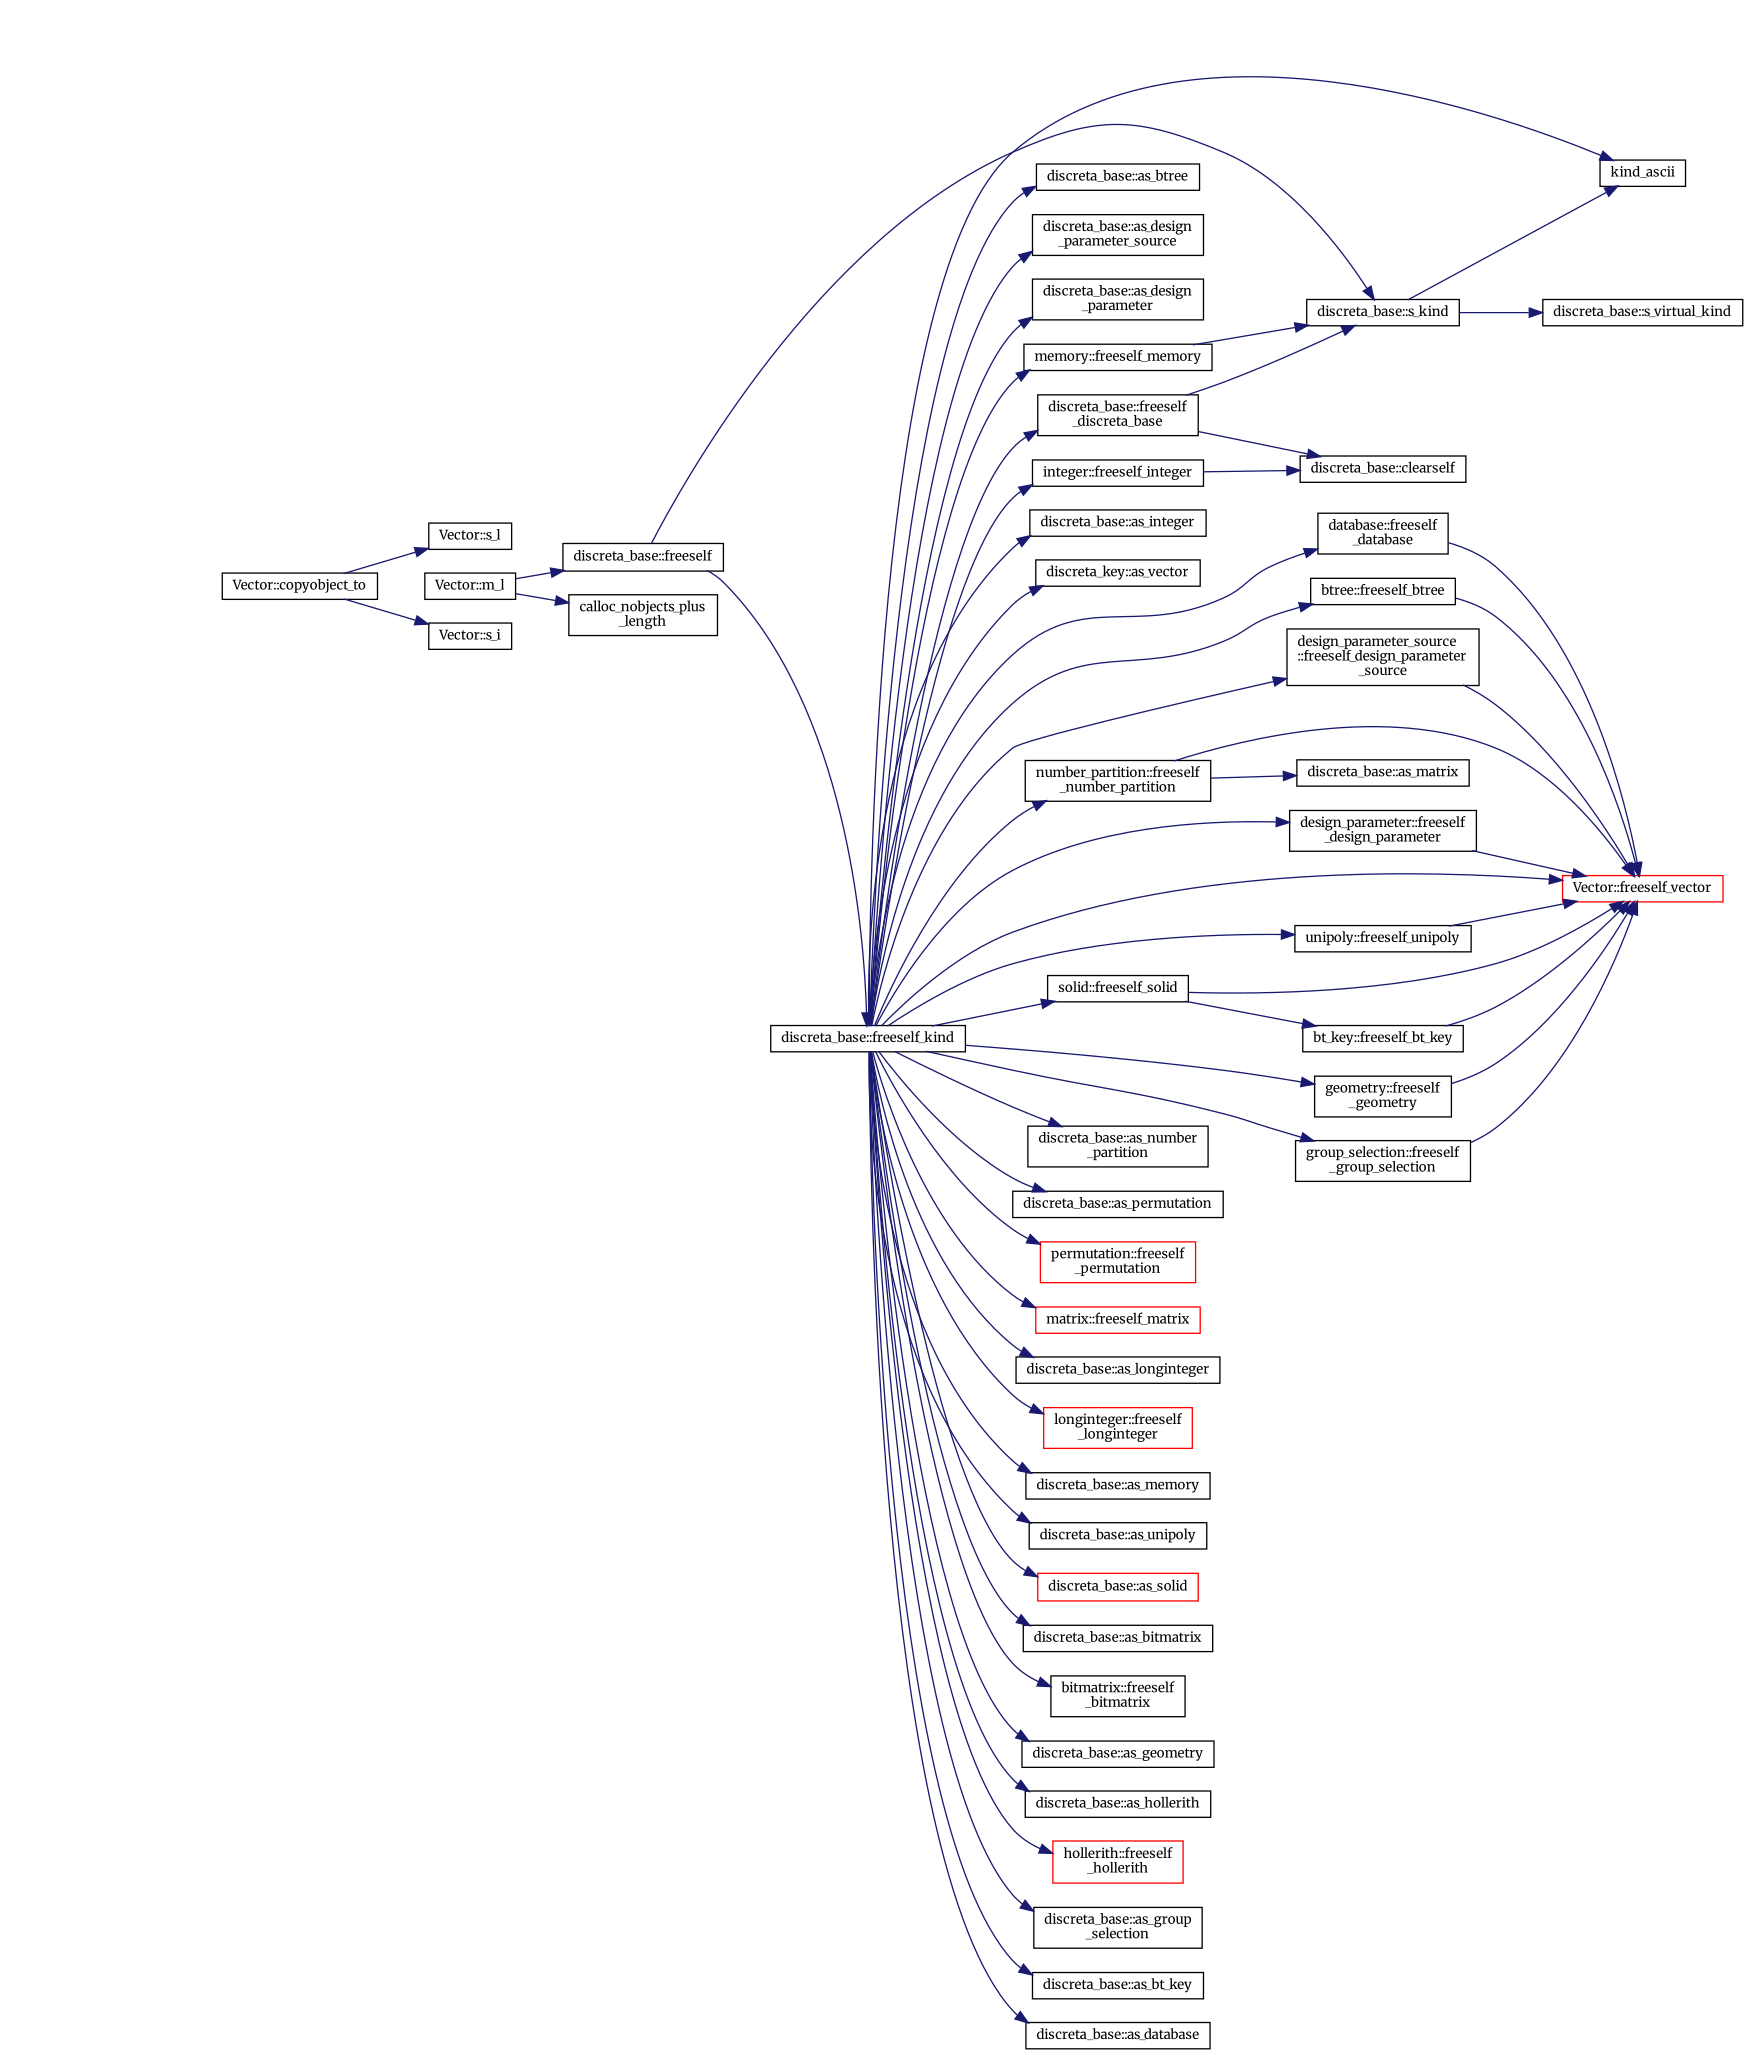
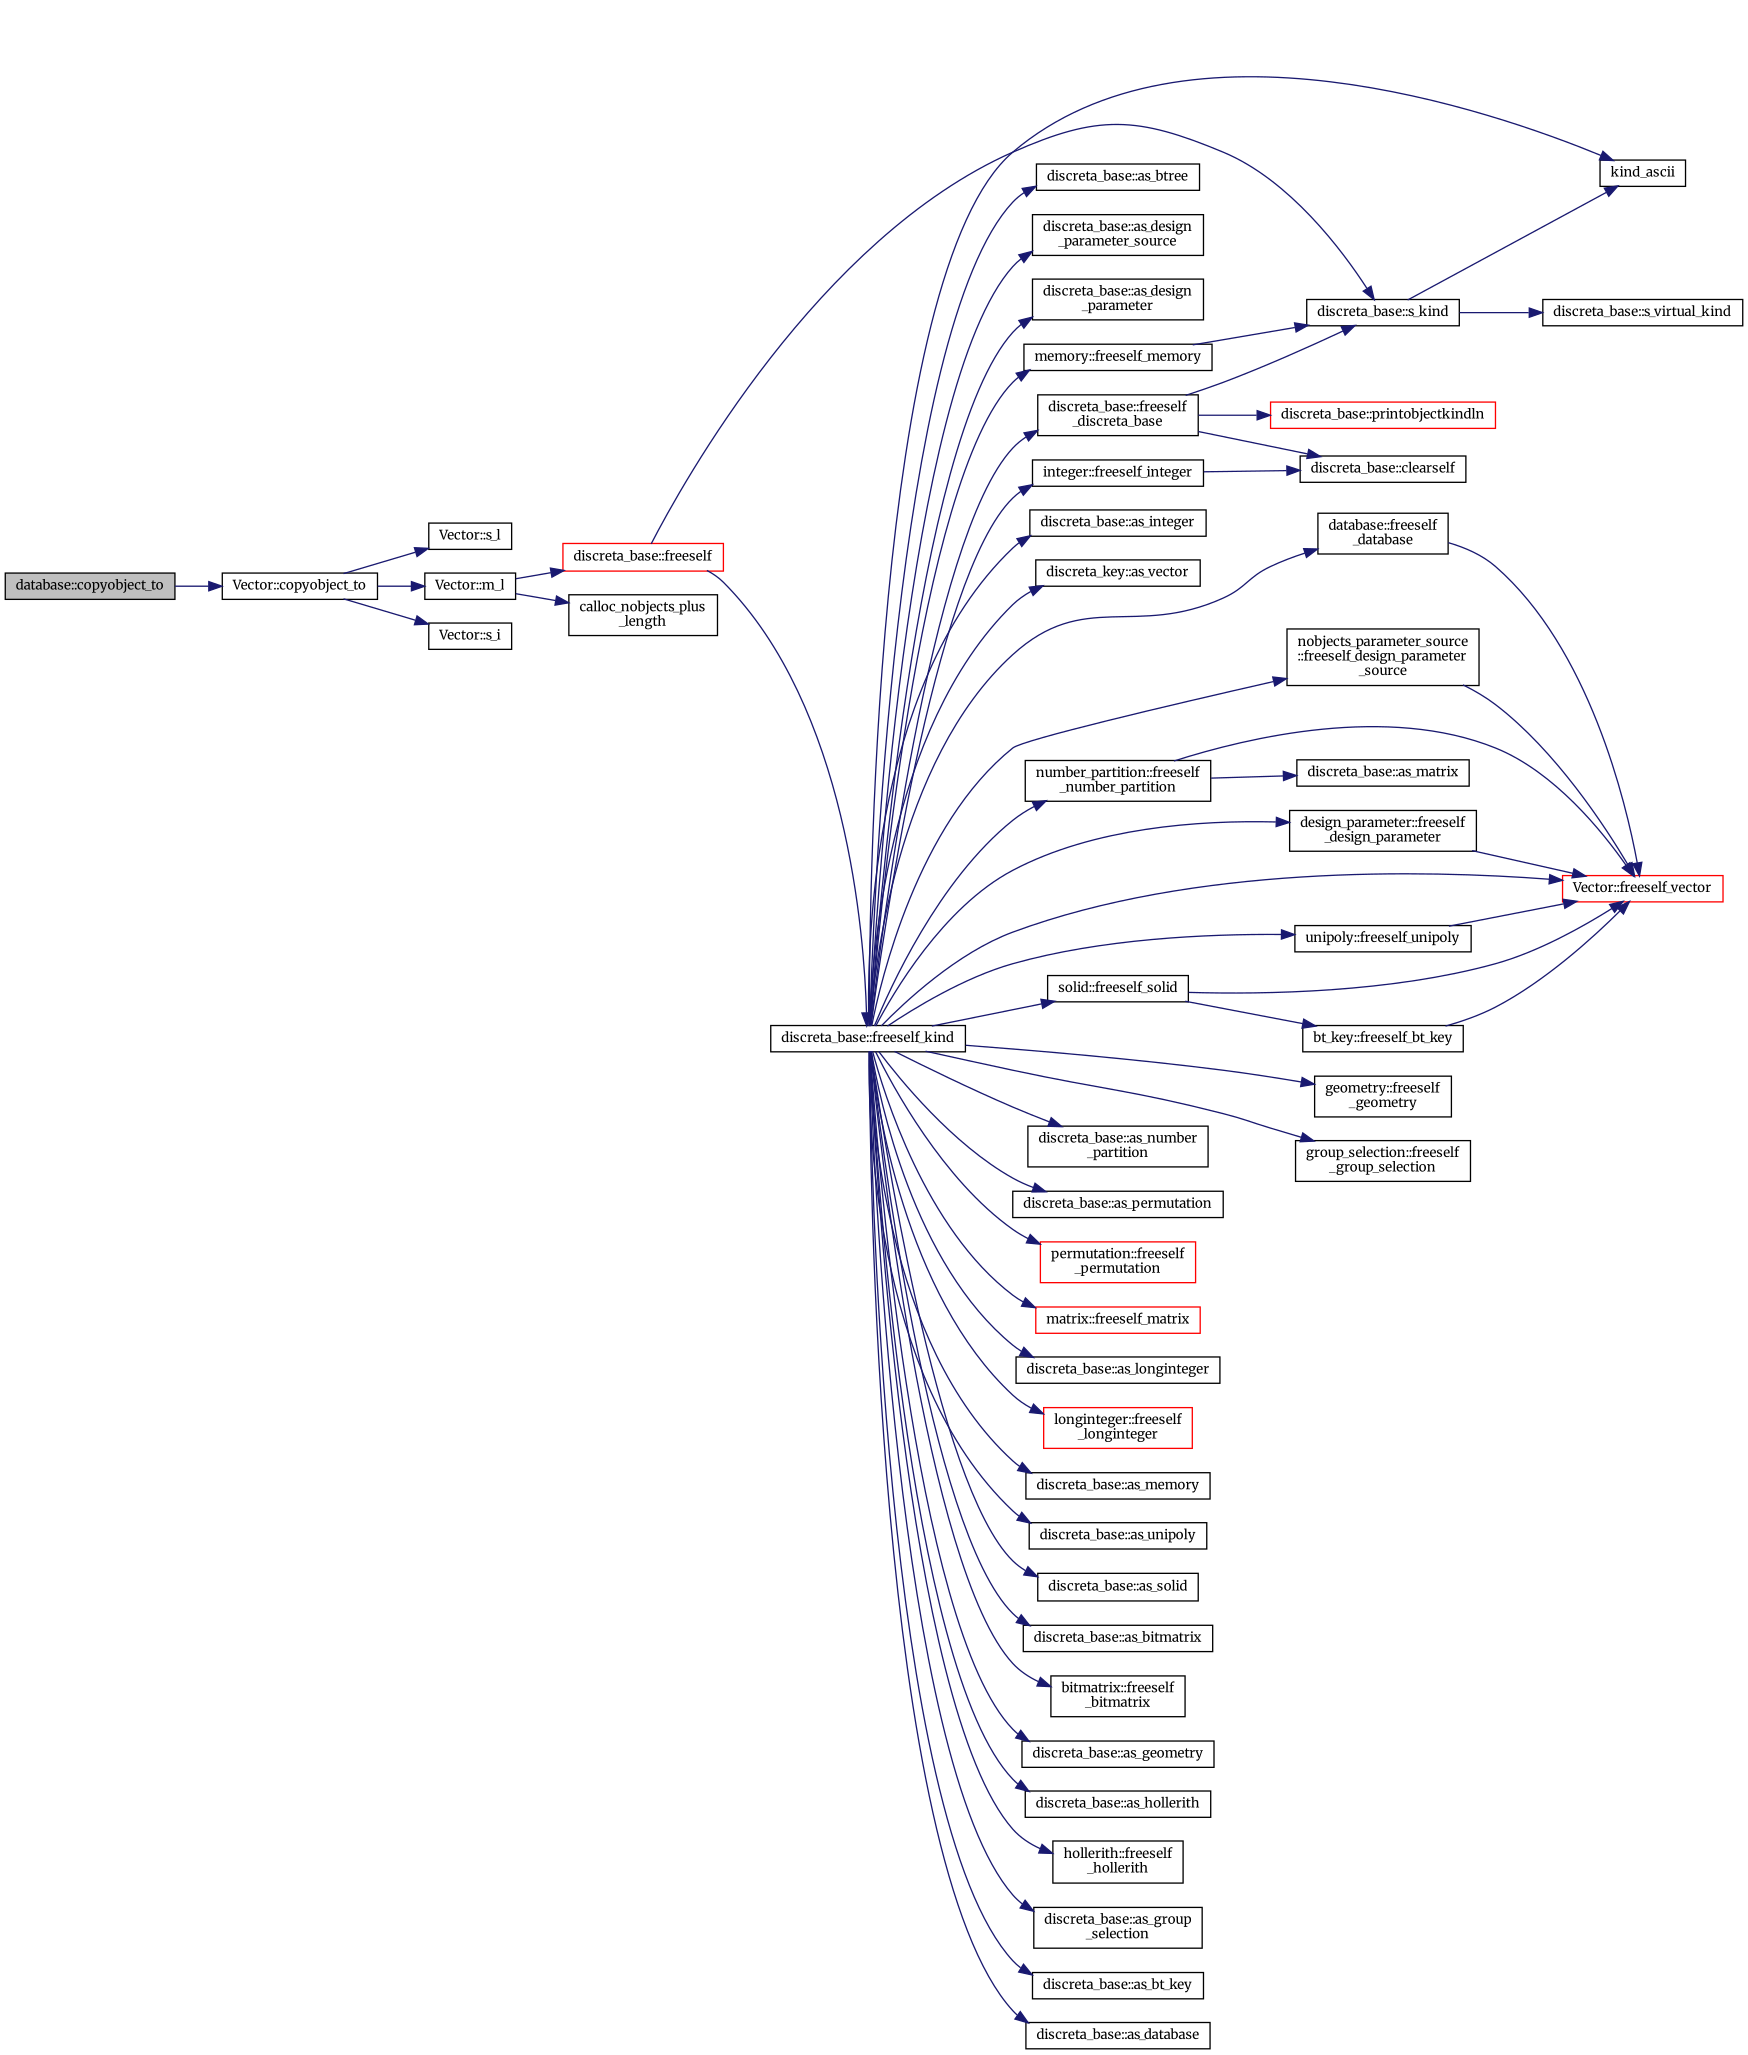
none -> (1383, 415)
(643, 557) -> (643, 557)
none -> (90, 586)
none -> (394, 586)
(1383, 591) -> none
(1383, 657) -> (1383, 657)
(1553, 1013) -> none
(1571, 1043) -> none
(1118, 1587) -> (1118, 1587)
(1118, 1862) -> (1118, 1862)
